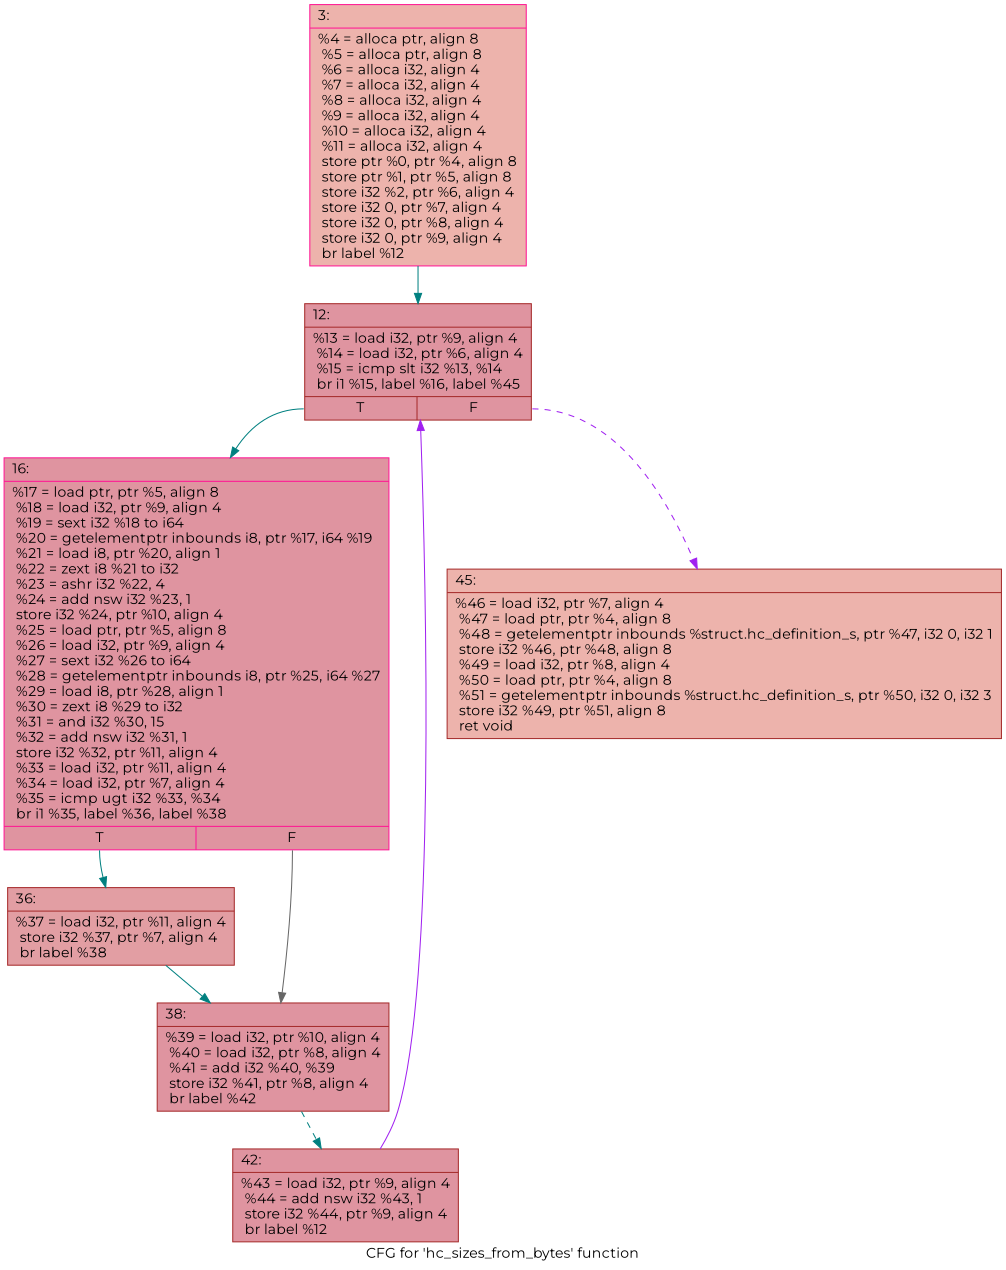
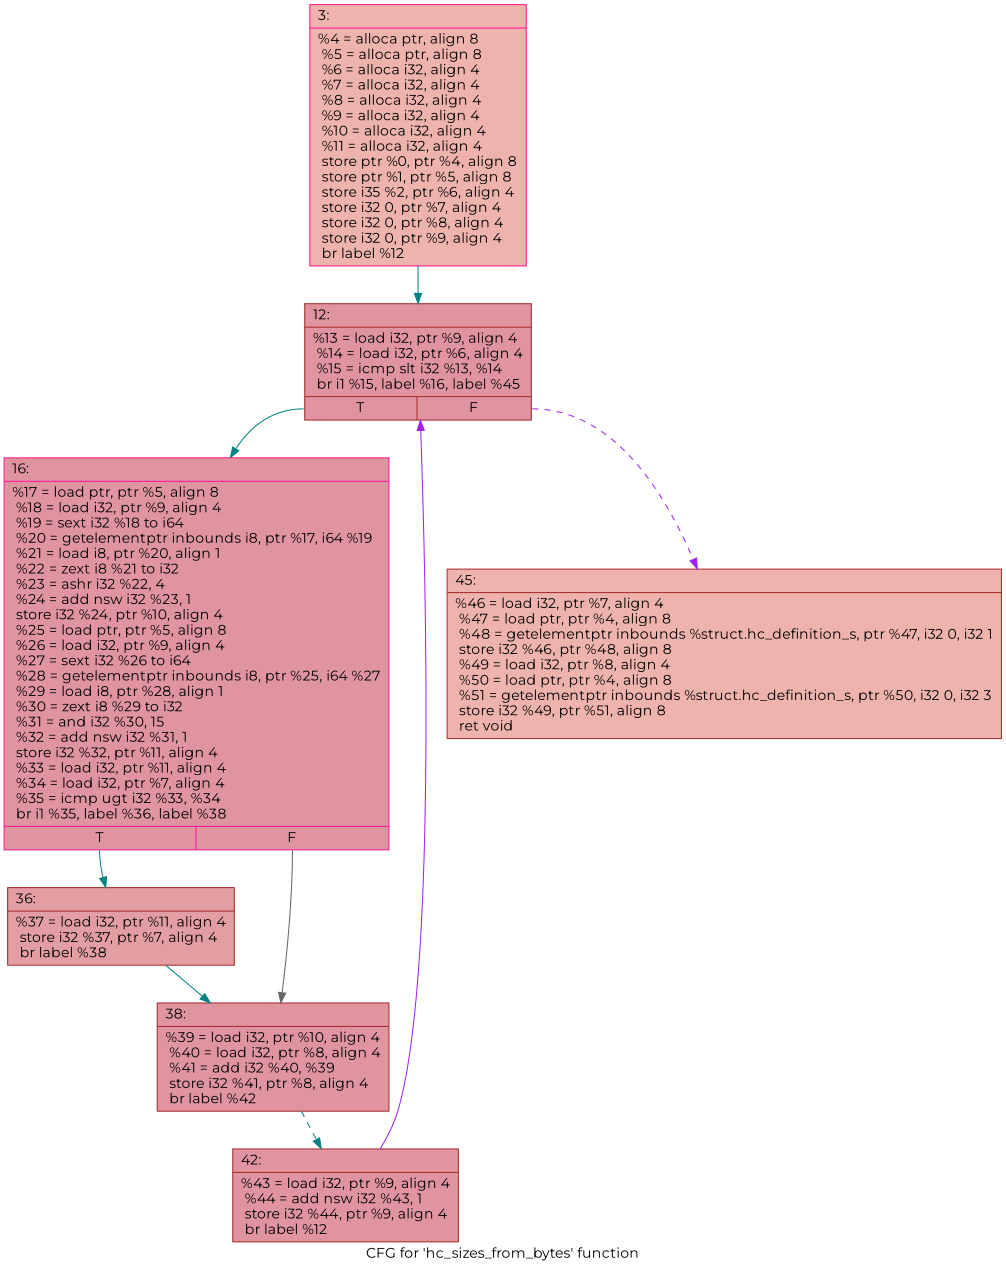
(416, 192) -> (416, 192)
